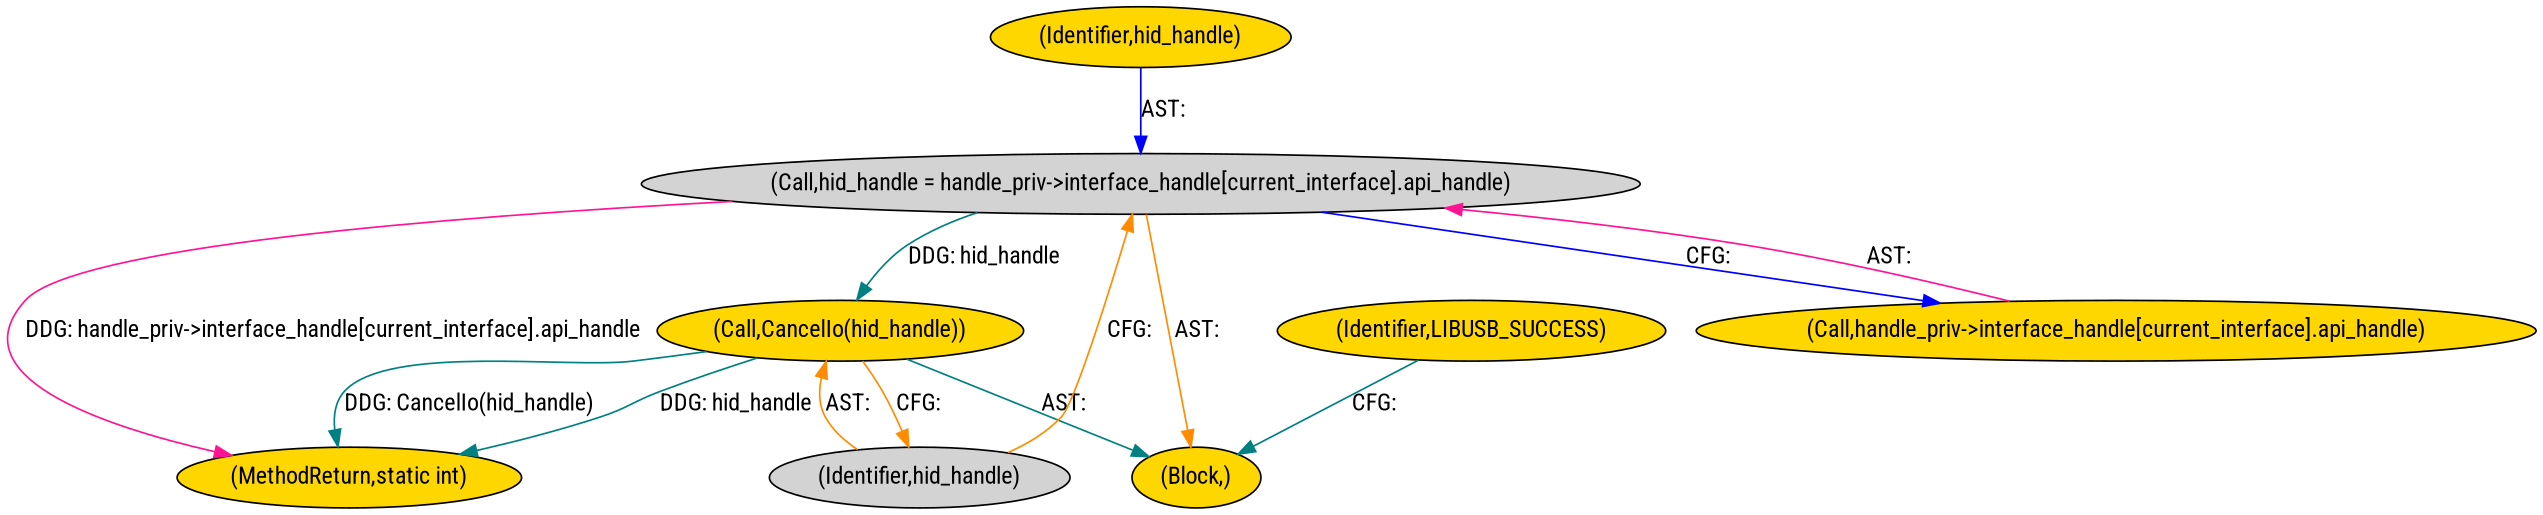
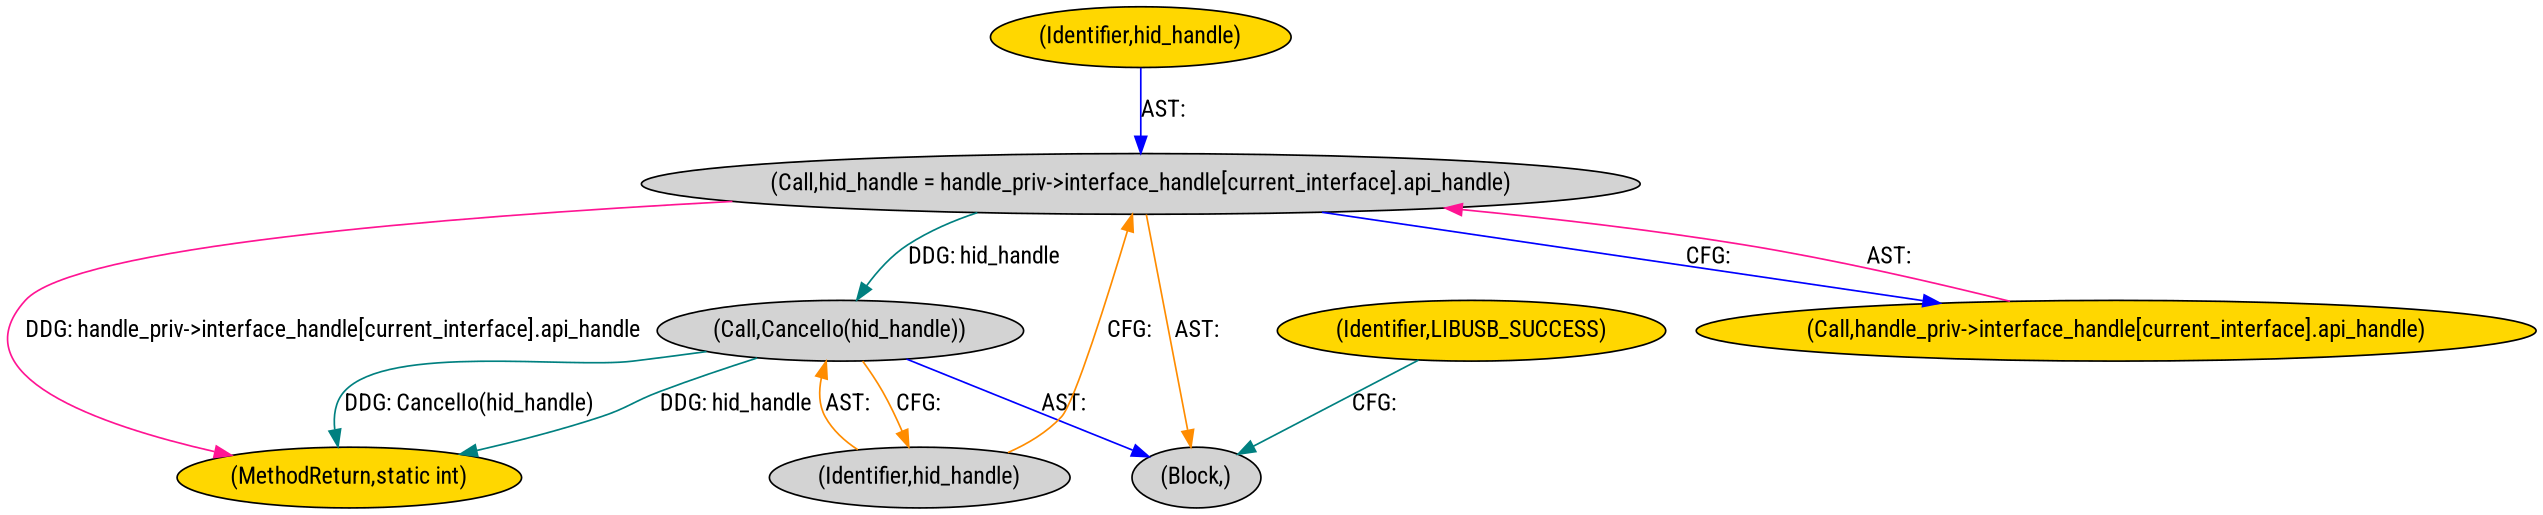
(840, 331) -> (840, 331)
(1020, 405) -> (1020, 405)
(1196, 478) -> (1196, 478)
